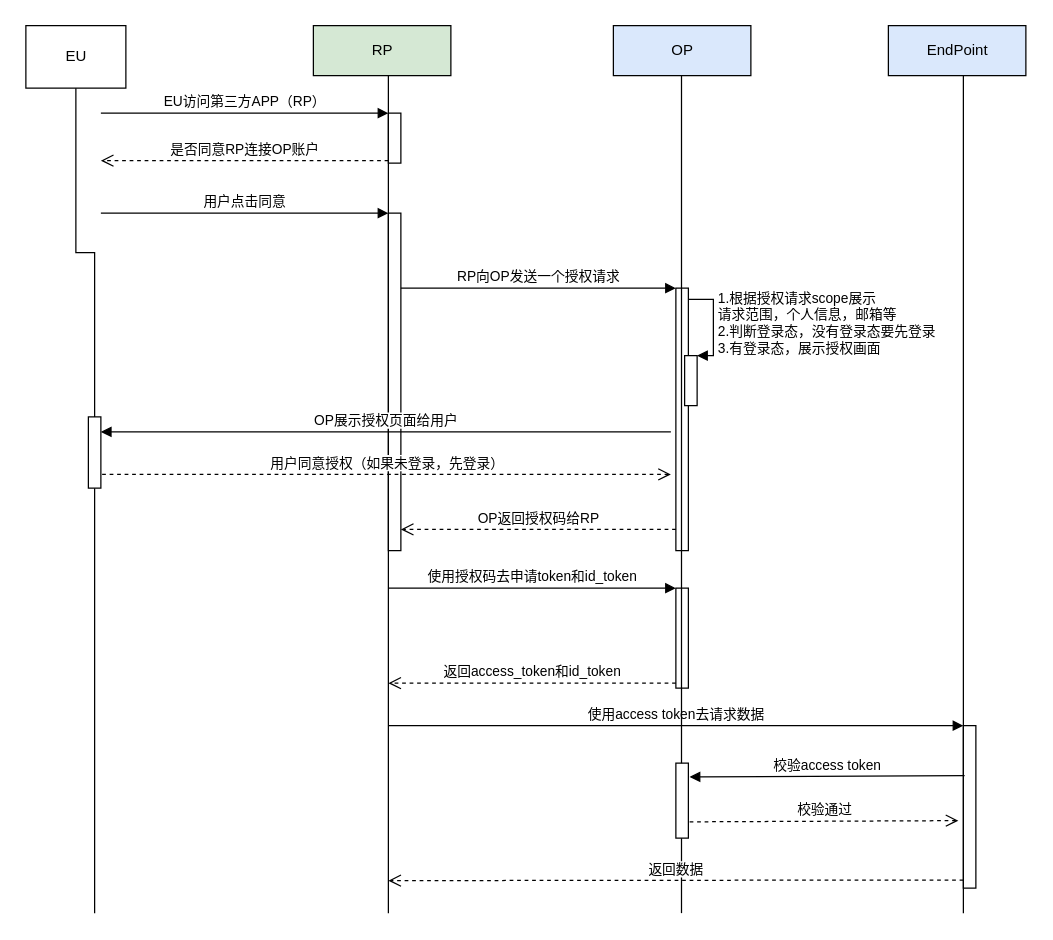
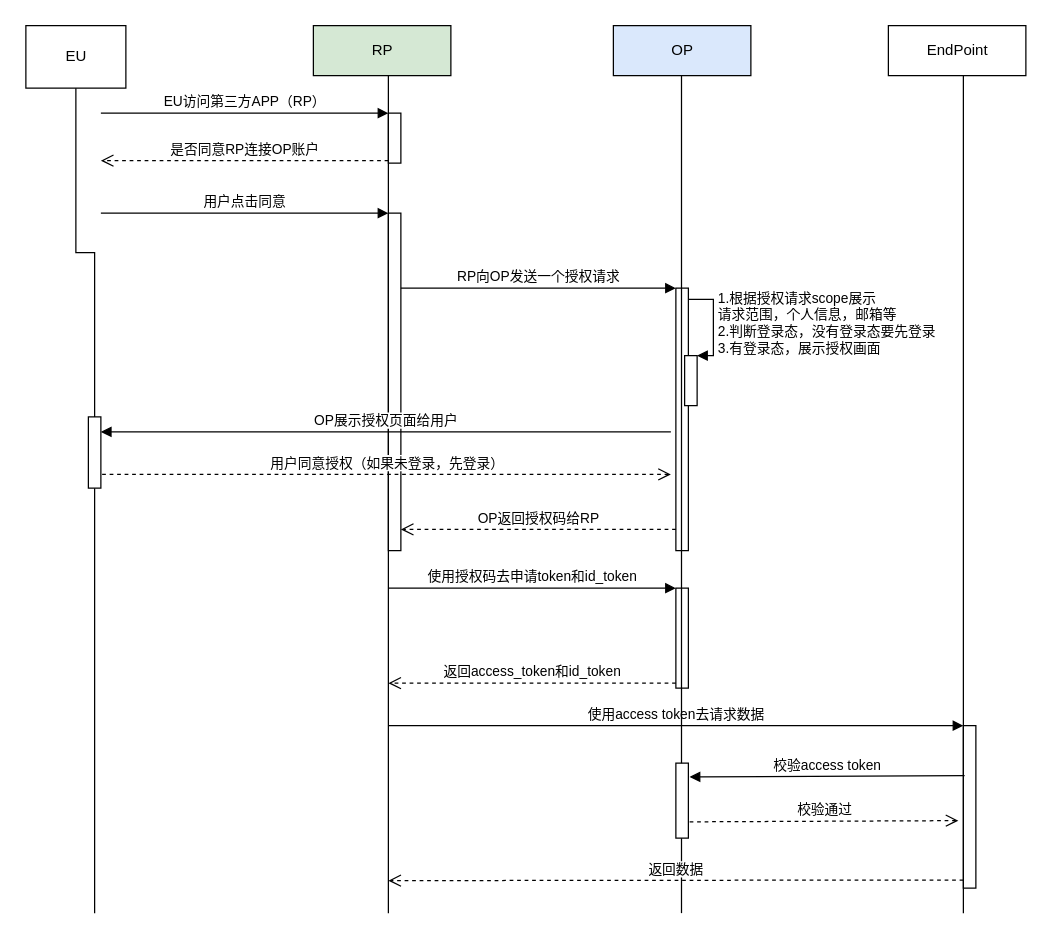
(957, 51) -> (957, 51)
